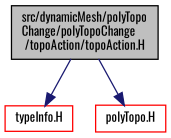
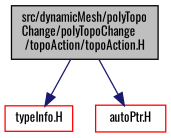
(131, 119) -> (131, 119)
